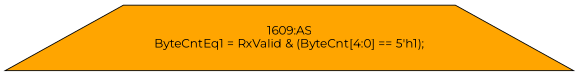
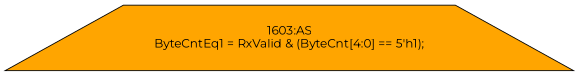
(289, 38) -> (289, 38)
